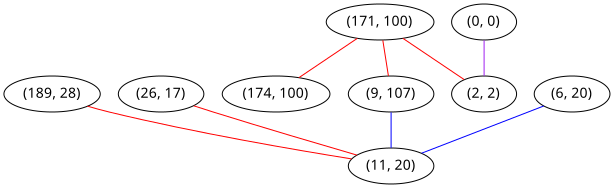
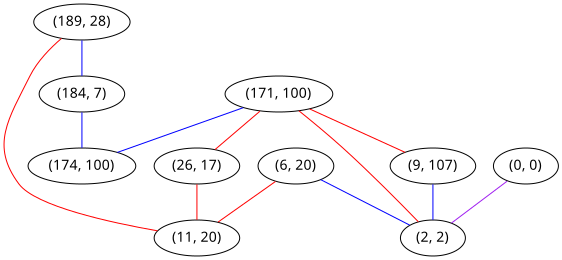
(328, 58) -> (180, 130)
none -> (82, 94)
none -> (237, 130)
(391, 130) -> (433, 202)
(483, 130) -> (247, 202)
none -> (365, 202)
